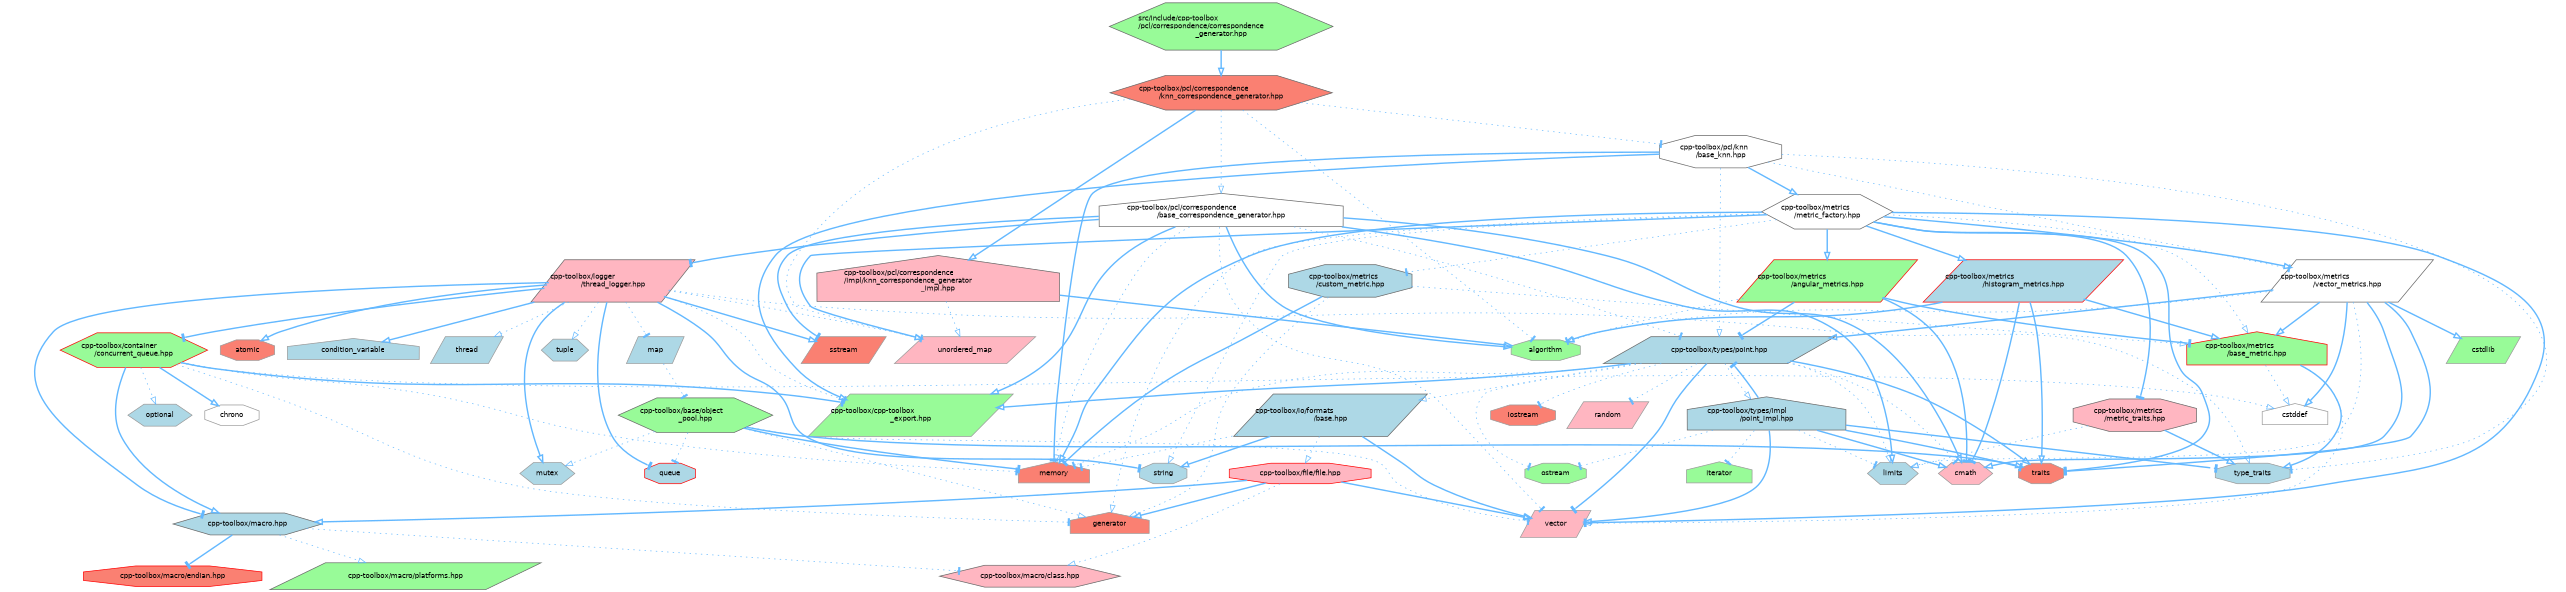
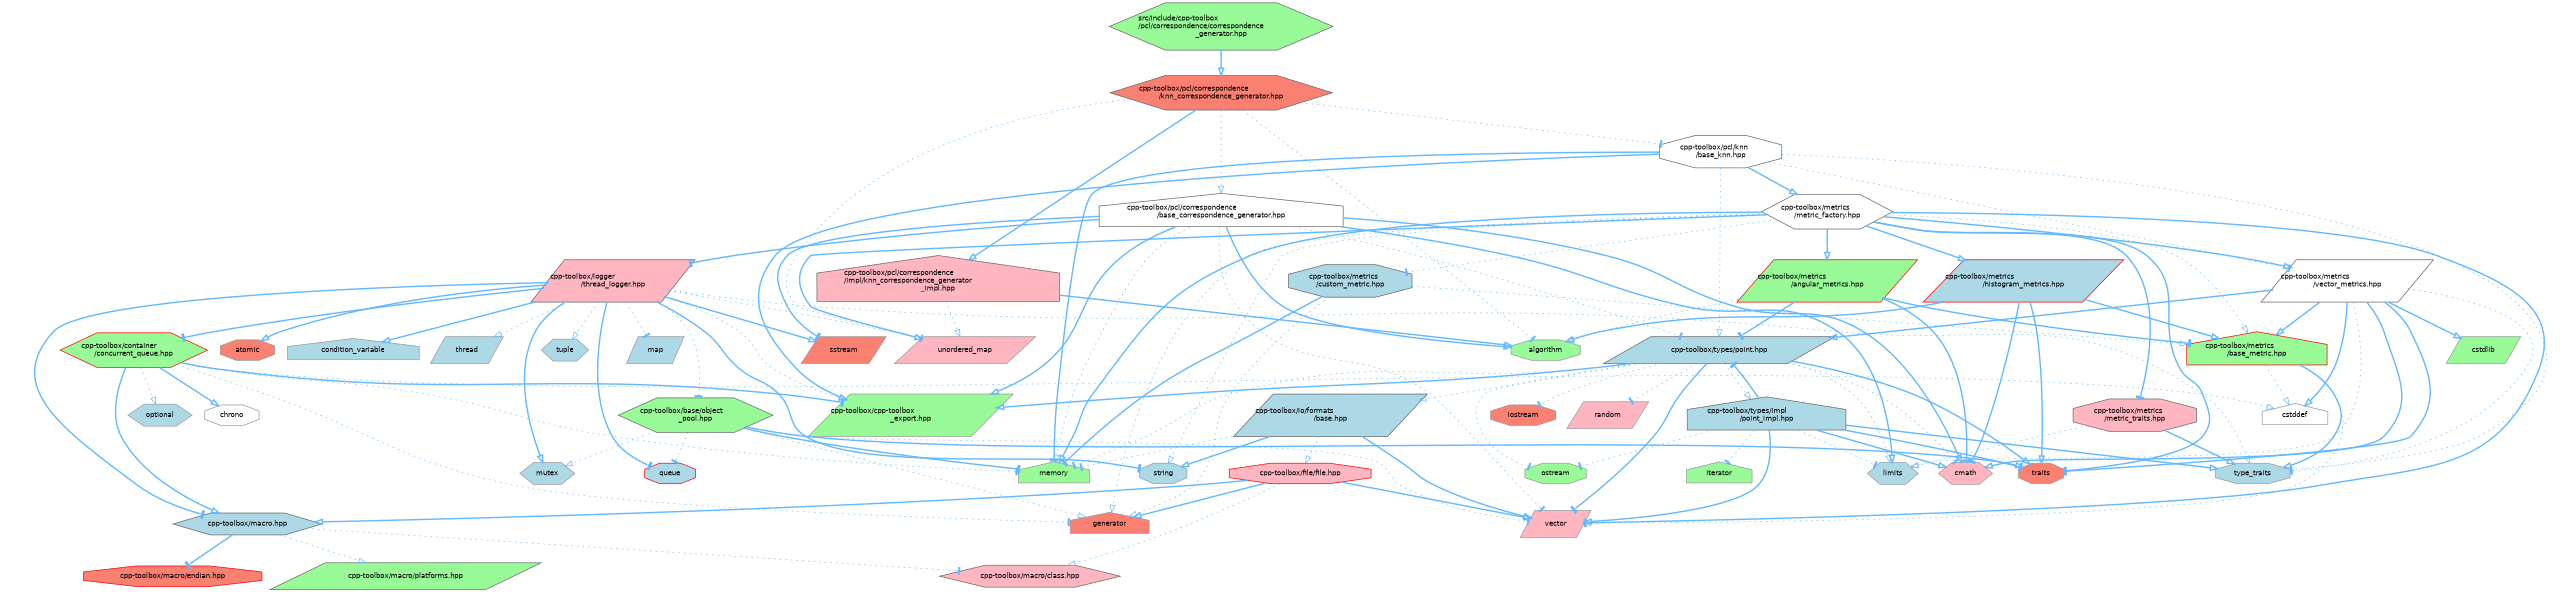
(1920, 311) -> (2494, 402)
(754, 347) -> (754, 347)
(673, 379) -> (694, 341)
(2028, 446) -> (2028, 446)
(1054, 473) -> (1054, 473)
